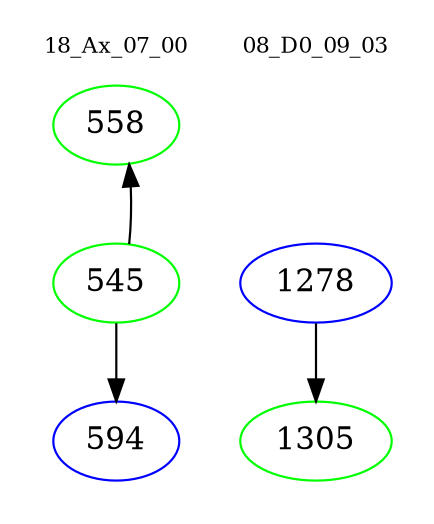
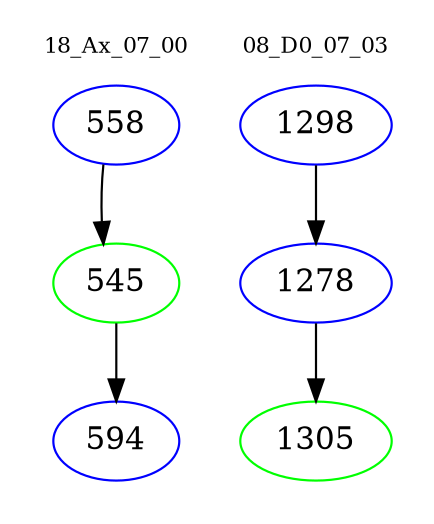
(316, 47) -> (316, 47)
(116, 125) -> (116, 125)
none -> (316, 125)
(131, 215) -> (102, 193)
